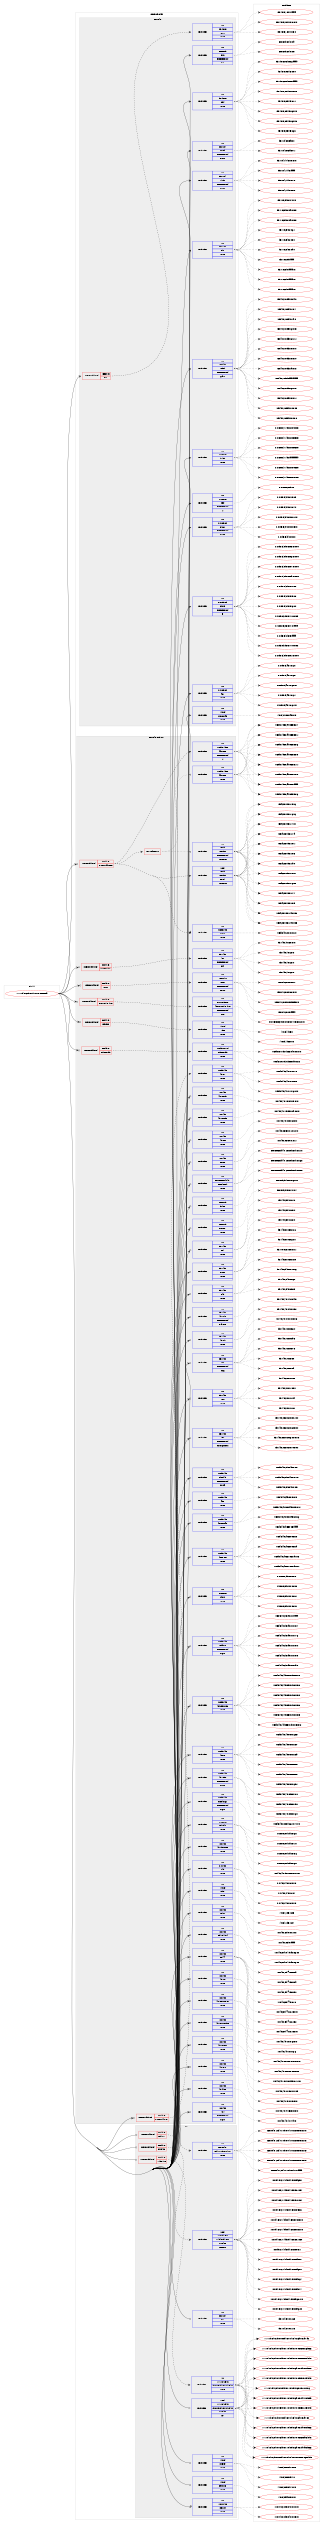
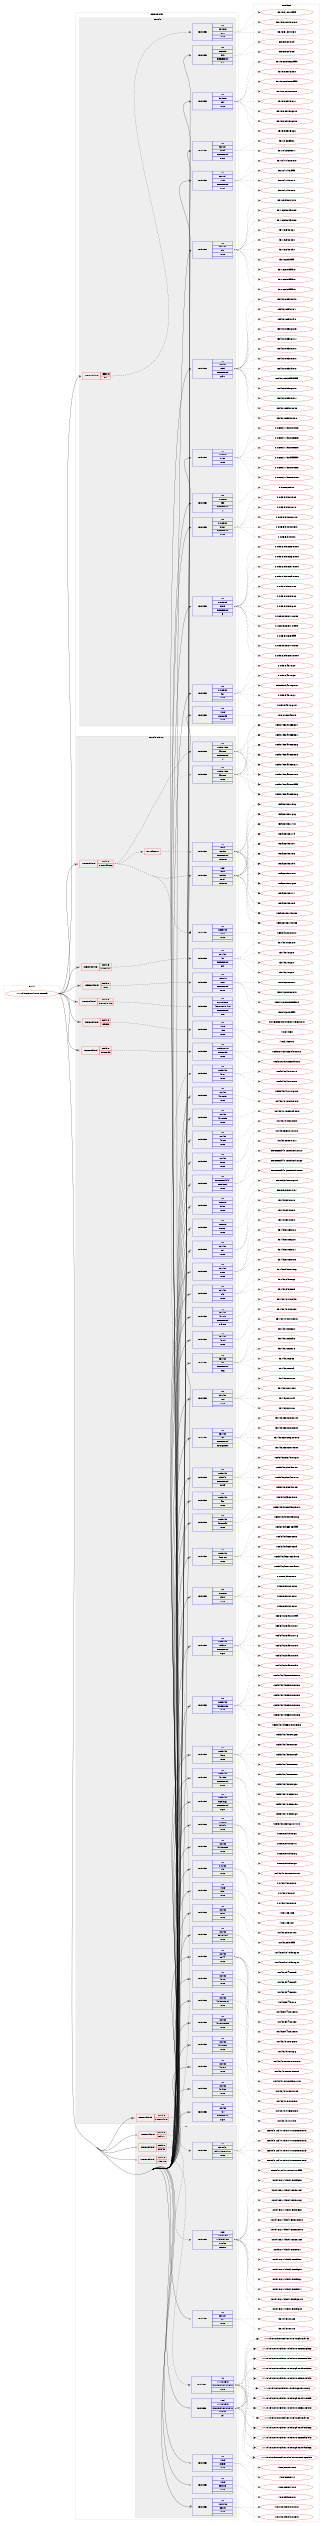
(287, 685) -> (287, 685)
(287, 1250) -> (287, 1250)
(287, 1319) -> (287, 1319)
none -> (287, 1458)
